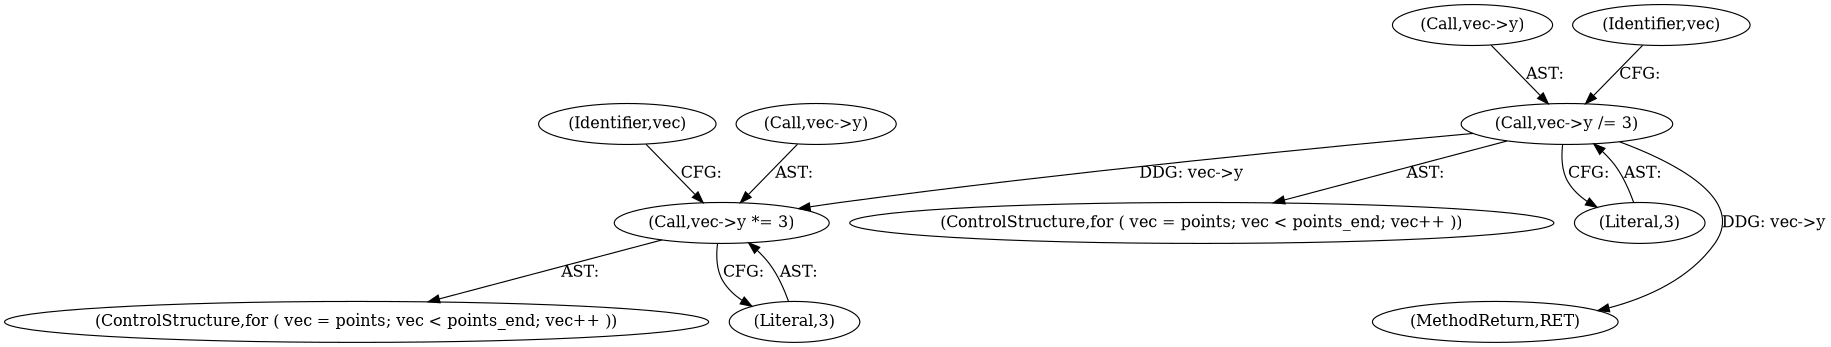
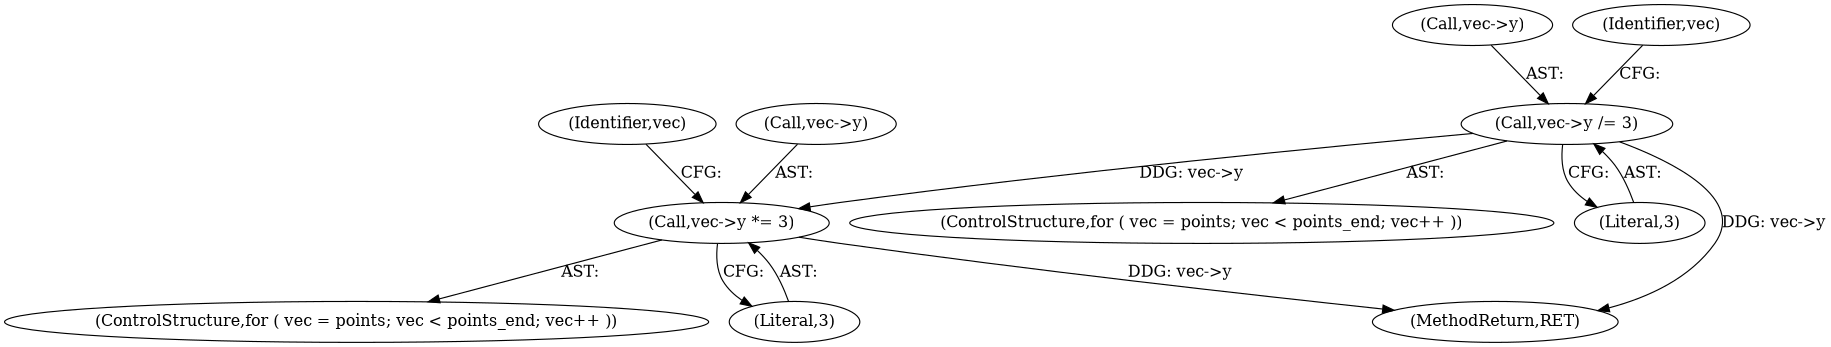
none -> (1090, 276)
